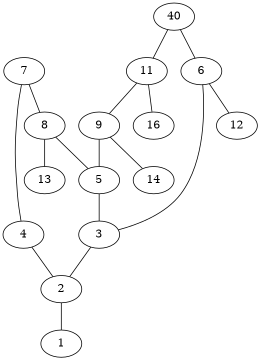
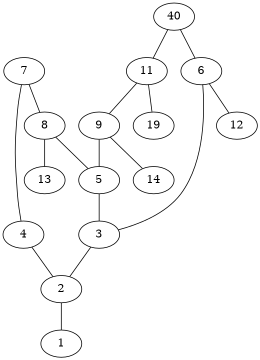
(154, 126) -> (154, 126)
